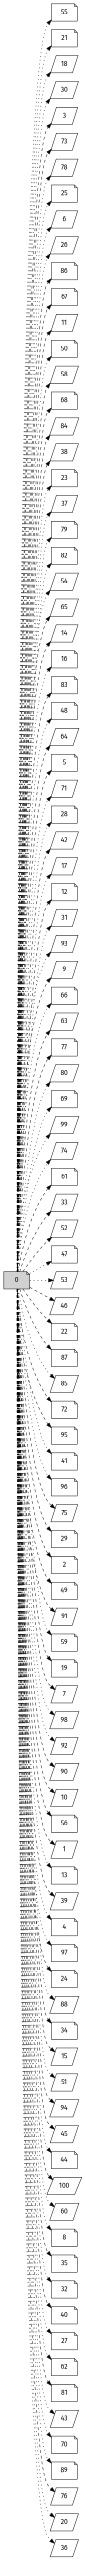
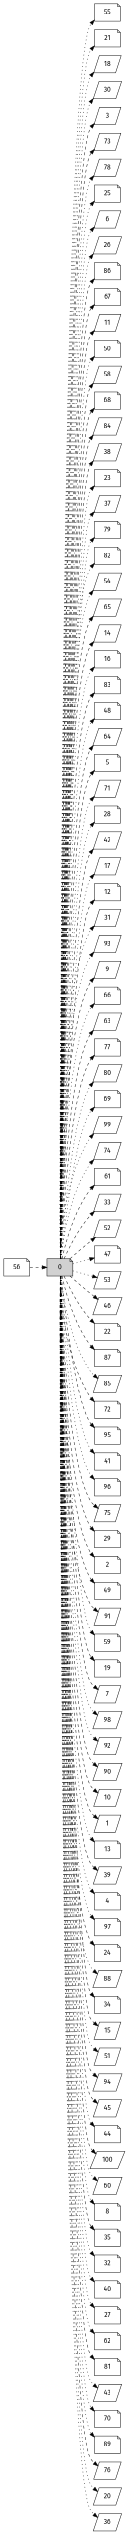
(23, 1552) -> (36, 1267)
(23, 1797) -> (66, 1778)
